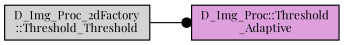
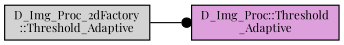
(77, 23) -> (77, 23)
